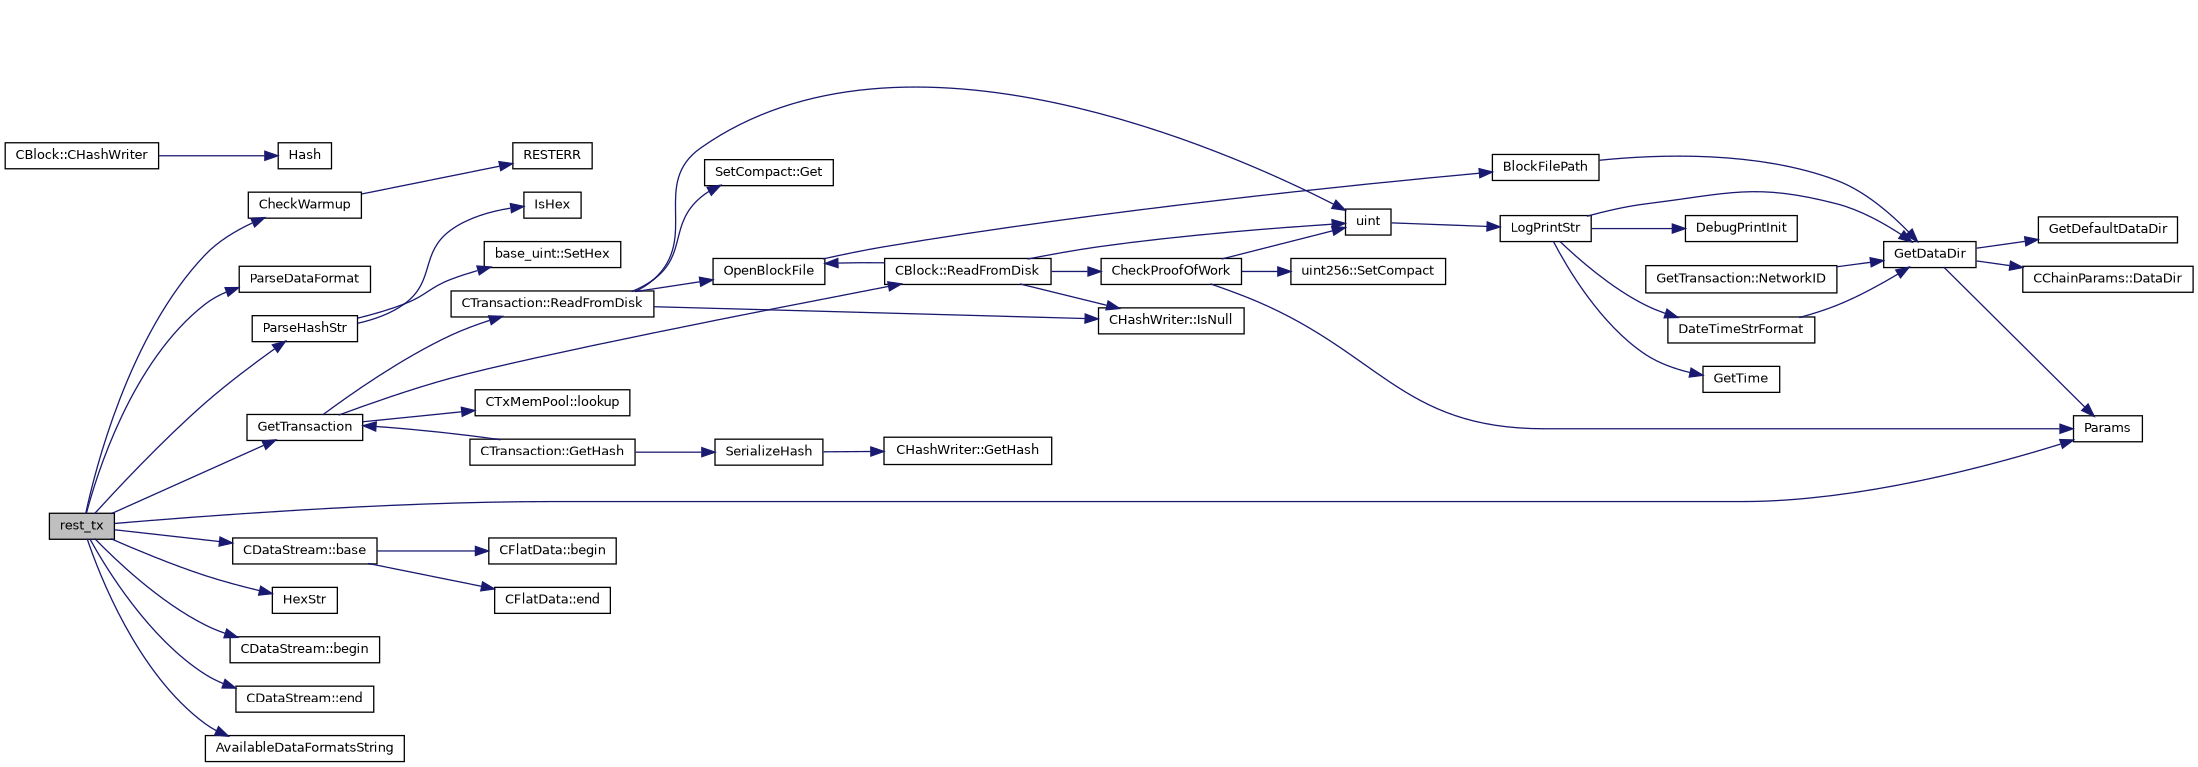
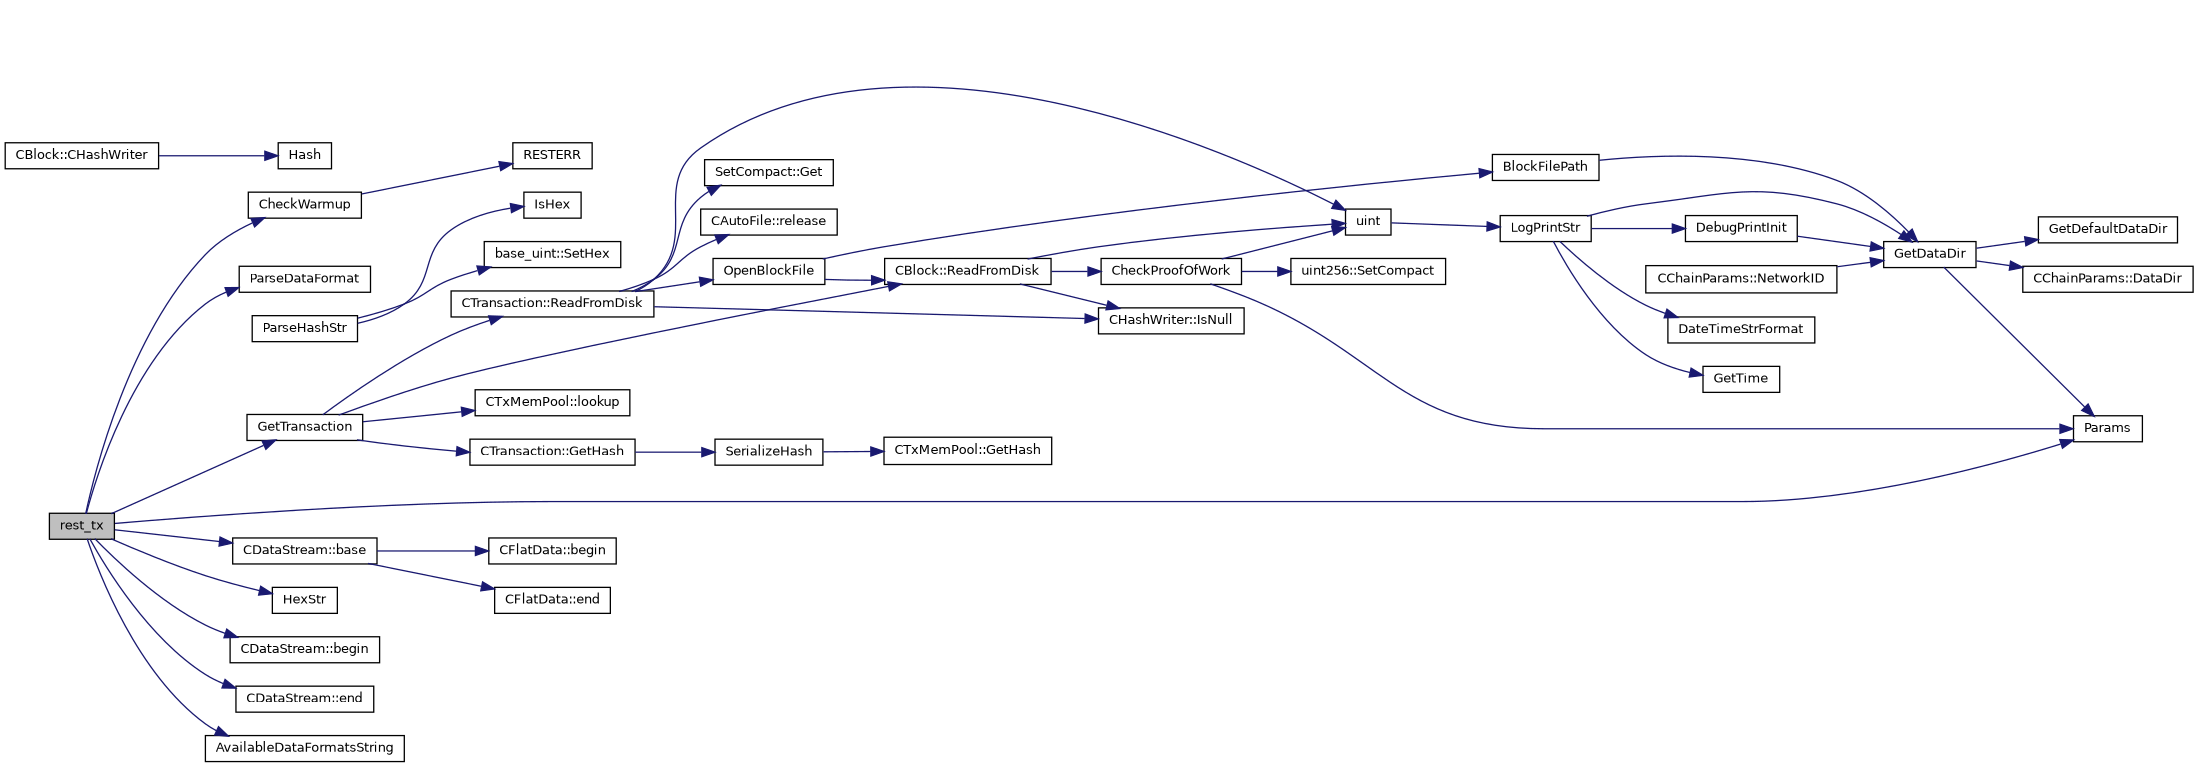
none -> (769, 222)
(861, 263) -> (848, 280)
(1741, 279) -> (1741, 279)
(1850, 299) -> (1834, 241)
(180, 426) -> none
(438, 432) -> (407, 446)
(968, 451) -> (968, 451)
